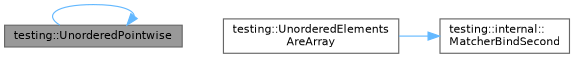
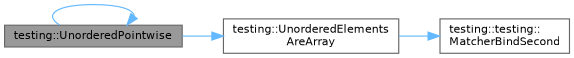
none -> (197, 36)
(505, 36) -> (505, 36)
